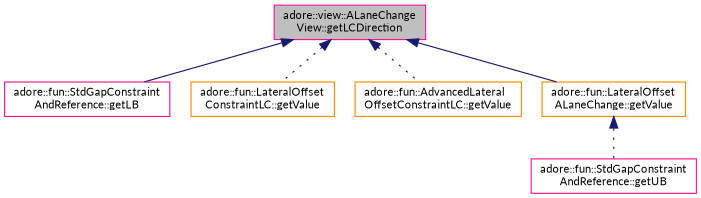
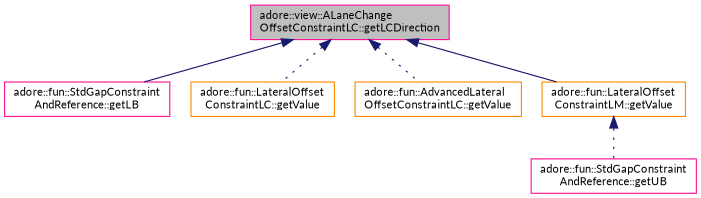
(350, 22) -> (350, 22)
(614, 99) -> (614, 99)
